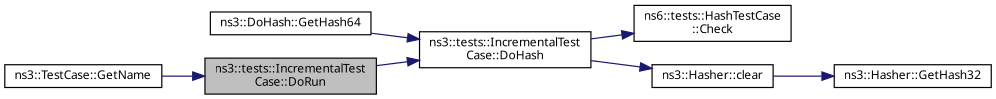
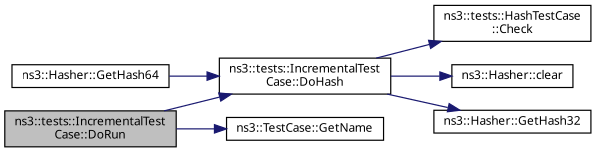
(291, 23) -> (90, 76)
(713, 23) -> (512, 23)
(177, 76) -> (195, 129)
(797, 76) -> (417, 101)
